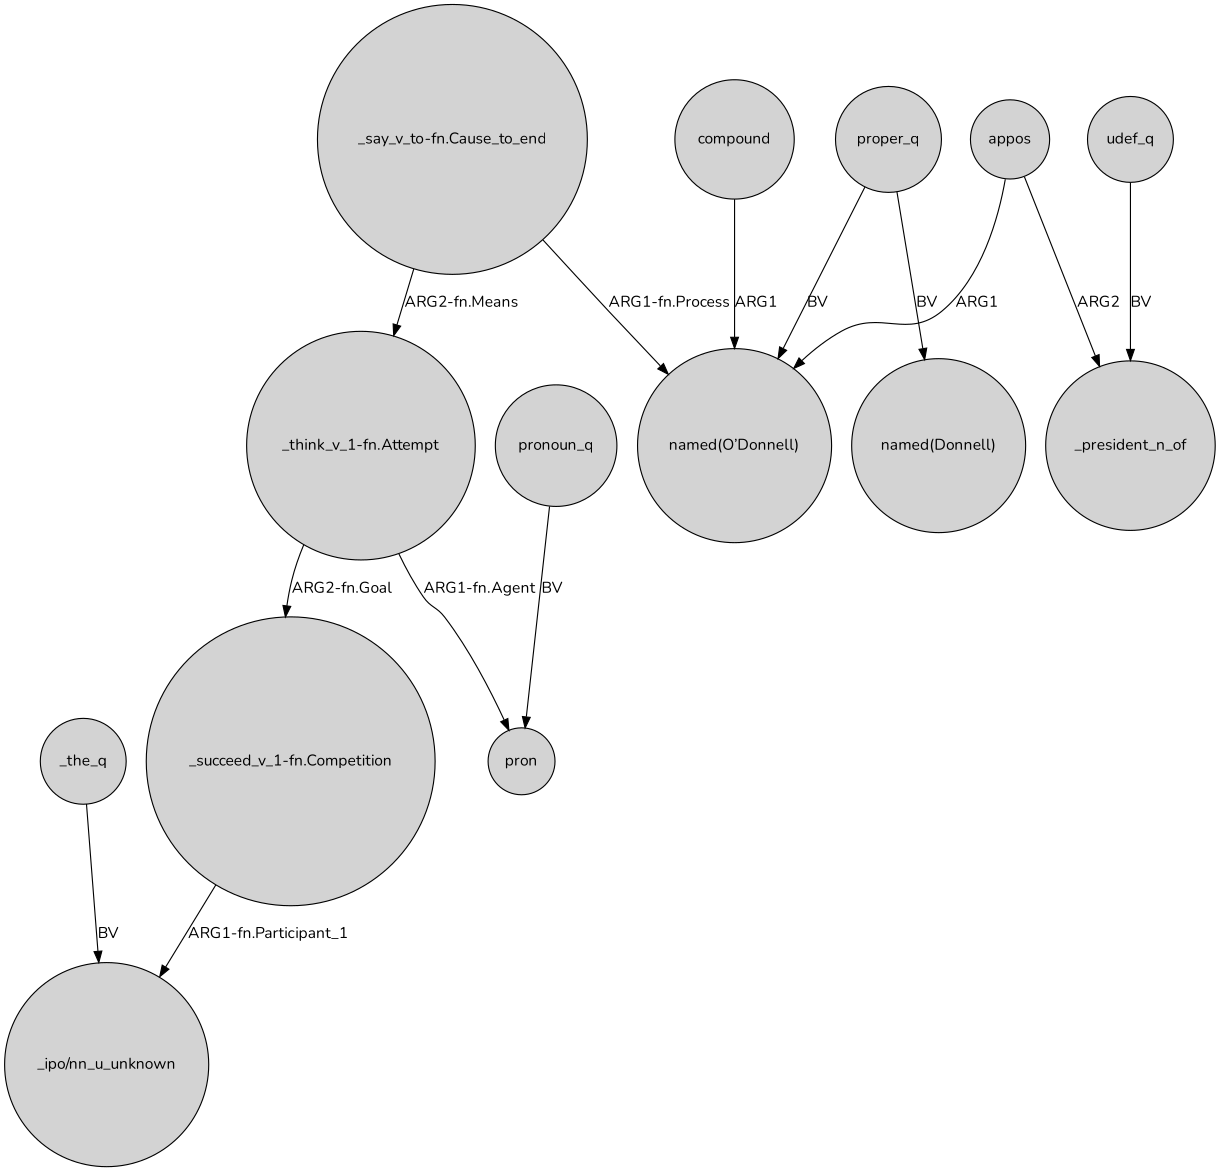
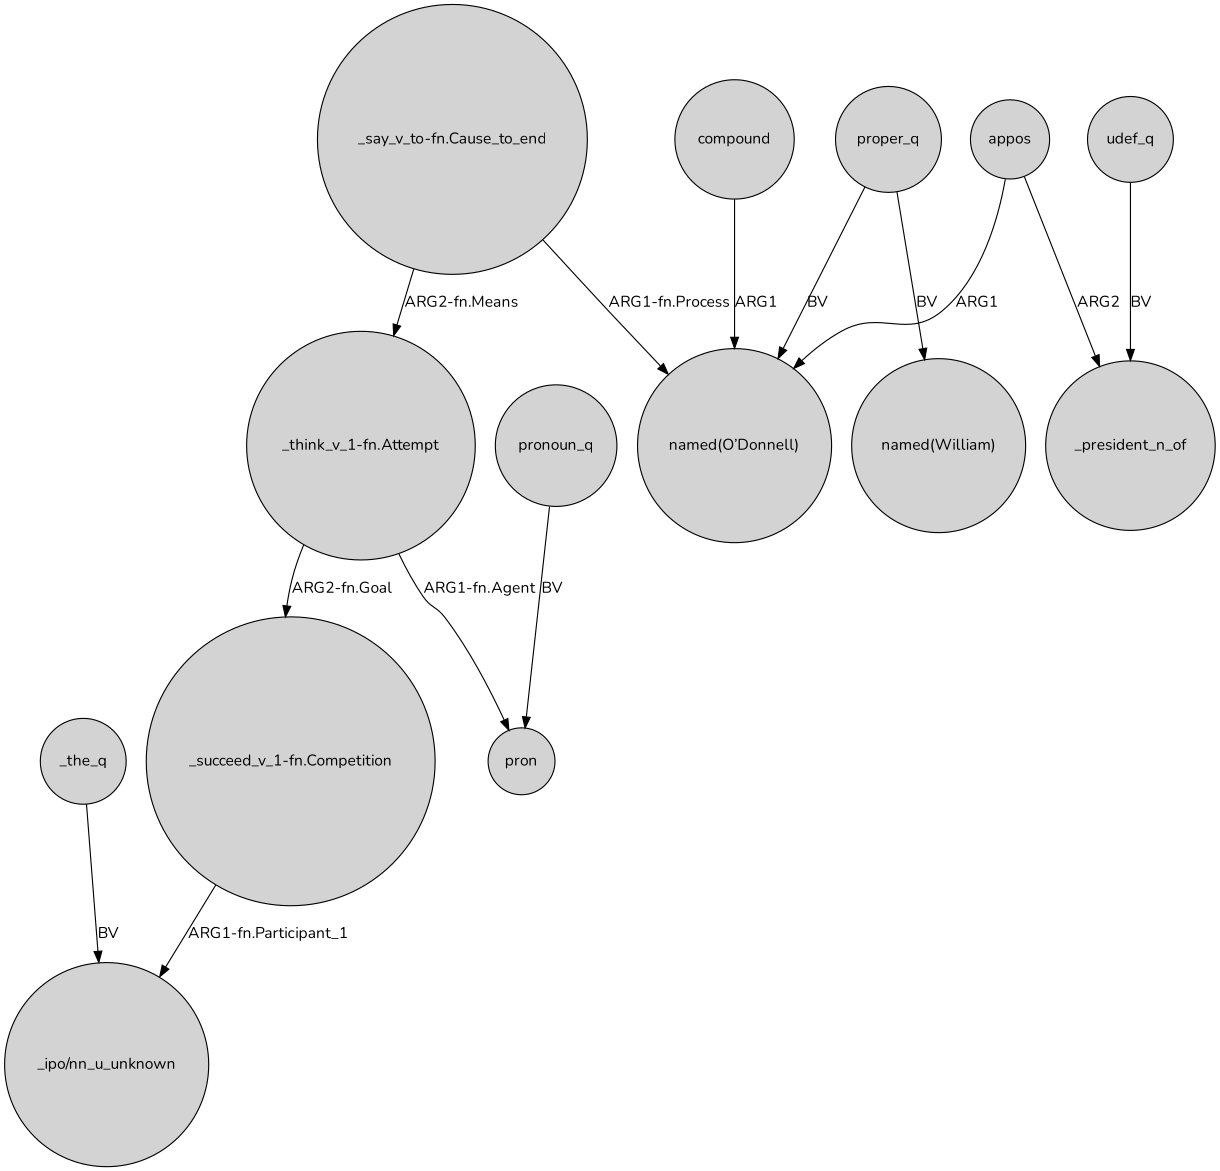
(939, 446) -> (939, 446)
